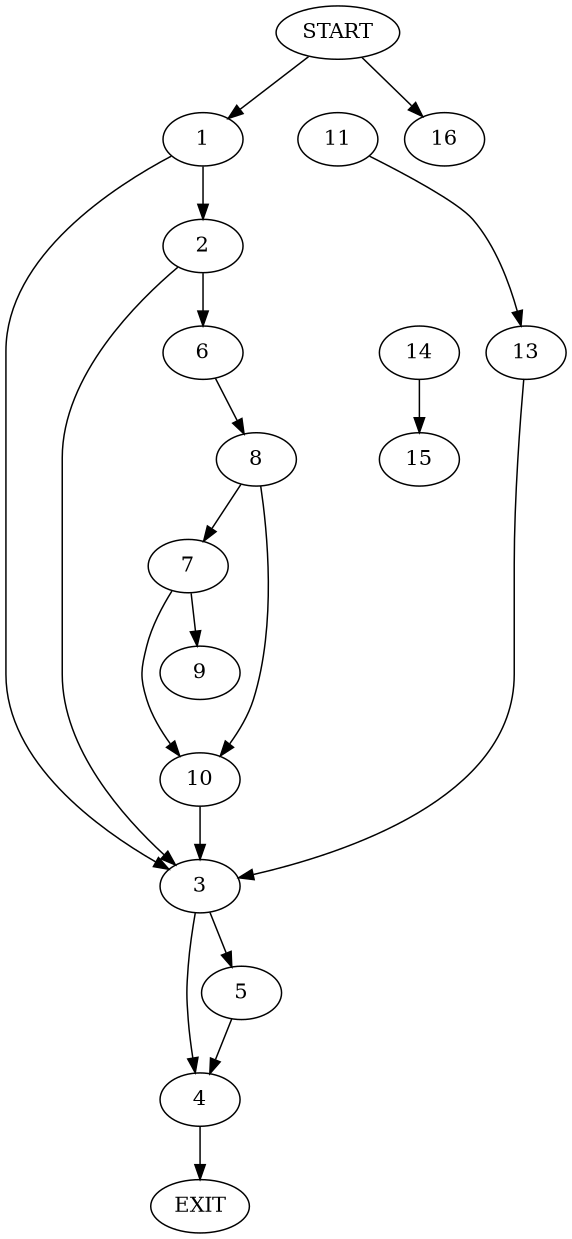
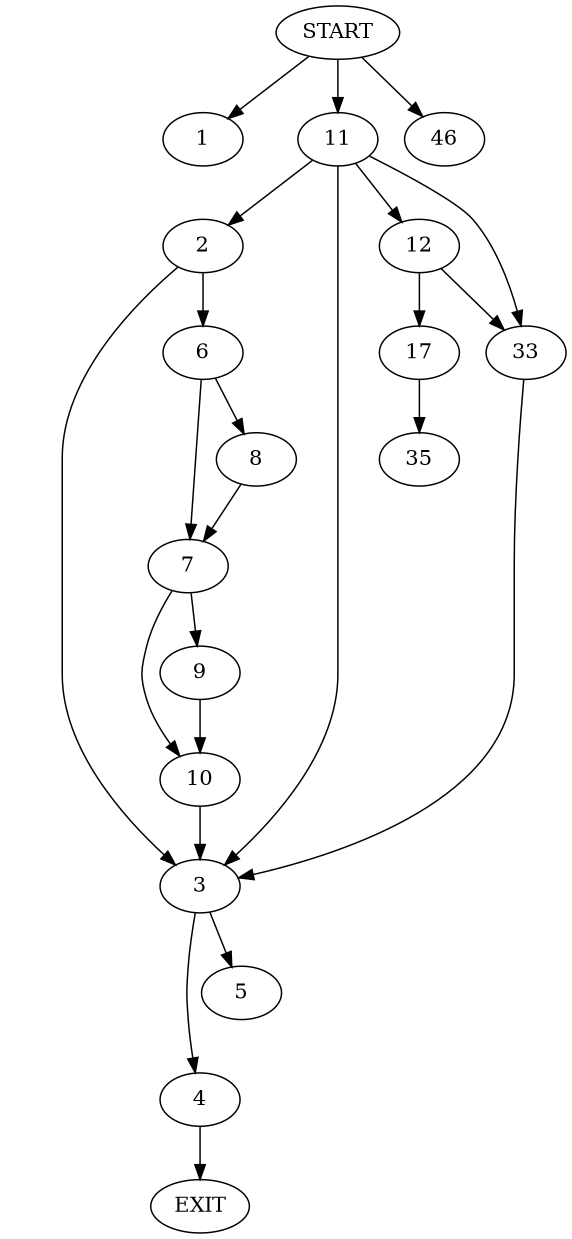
none -> (338, 79)
(445, 139) -> (445, 139)
(203, 185) -> (276, 188)
none -> (419, 246)
(419, 353) -> (419, 353)
(526, 353) -> (526, 353)
none -> (196, 452)
(419, 459) -> (419, 459)
(6, 504) -> (338, 527)
(267, 618) -> (200, 719)
(224, 1039) -> none
